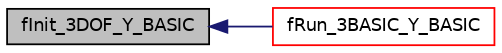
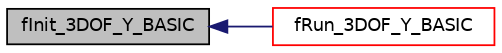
(384, 27) -> (384, 27)
